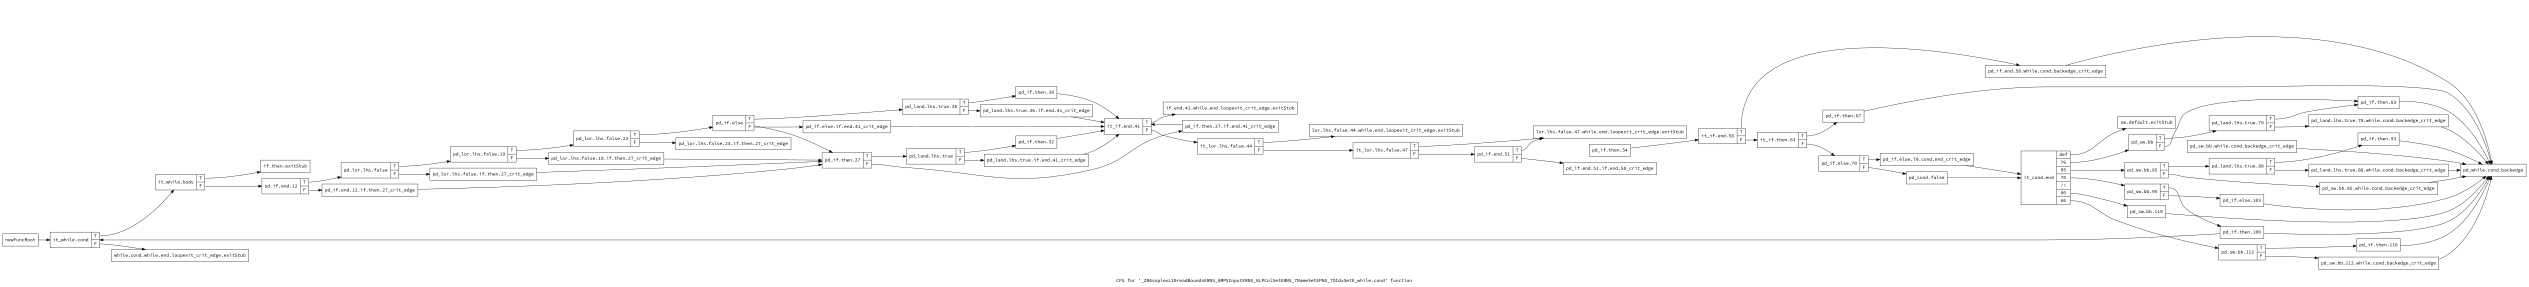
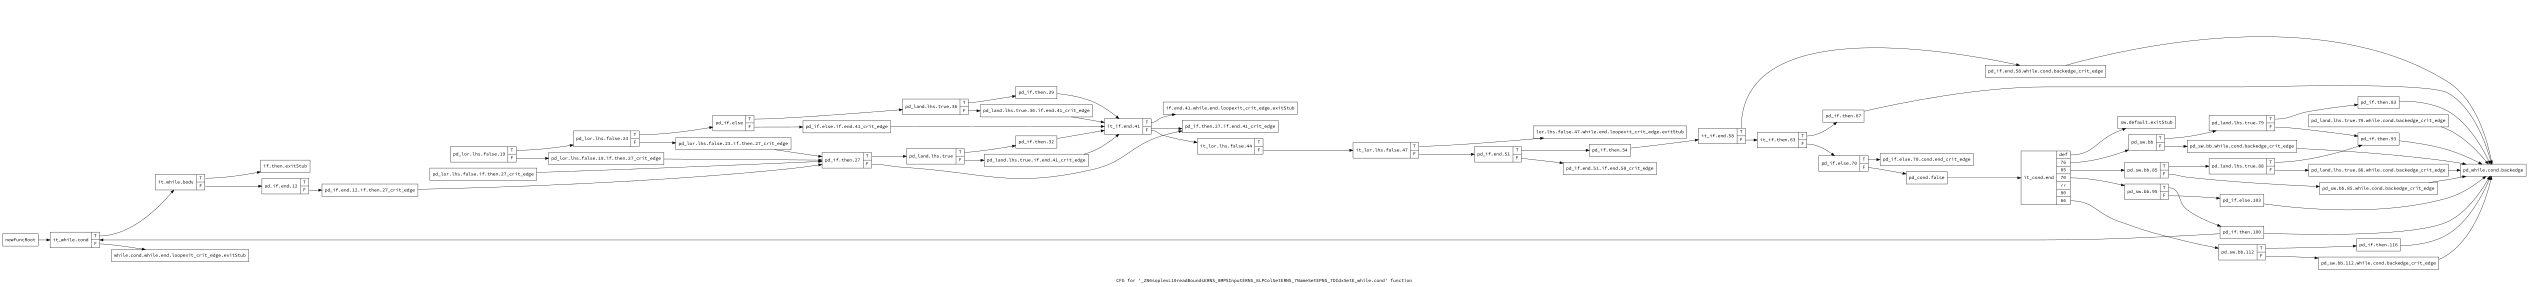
(2249, 100) -> (2174, 146)
(1168, 124) -> (1165, 129)
(2290, 127) -> (2315, 131)
(1386, 130) -> none
(793, 135) -> (797, 153)
(1530, 144) -> (1554, 150)
(370, 170) -> none
(1992, 170) -> none
(2147, 212) -> none
